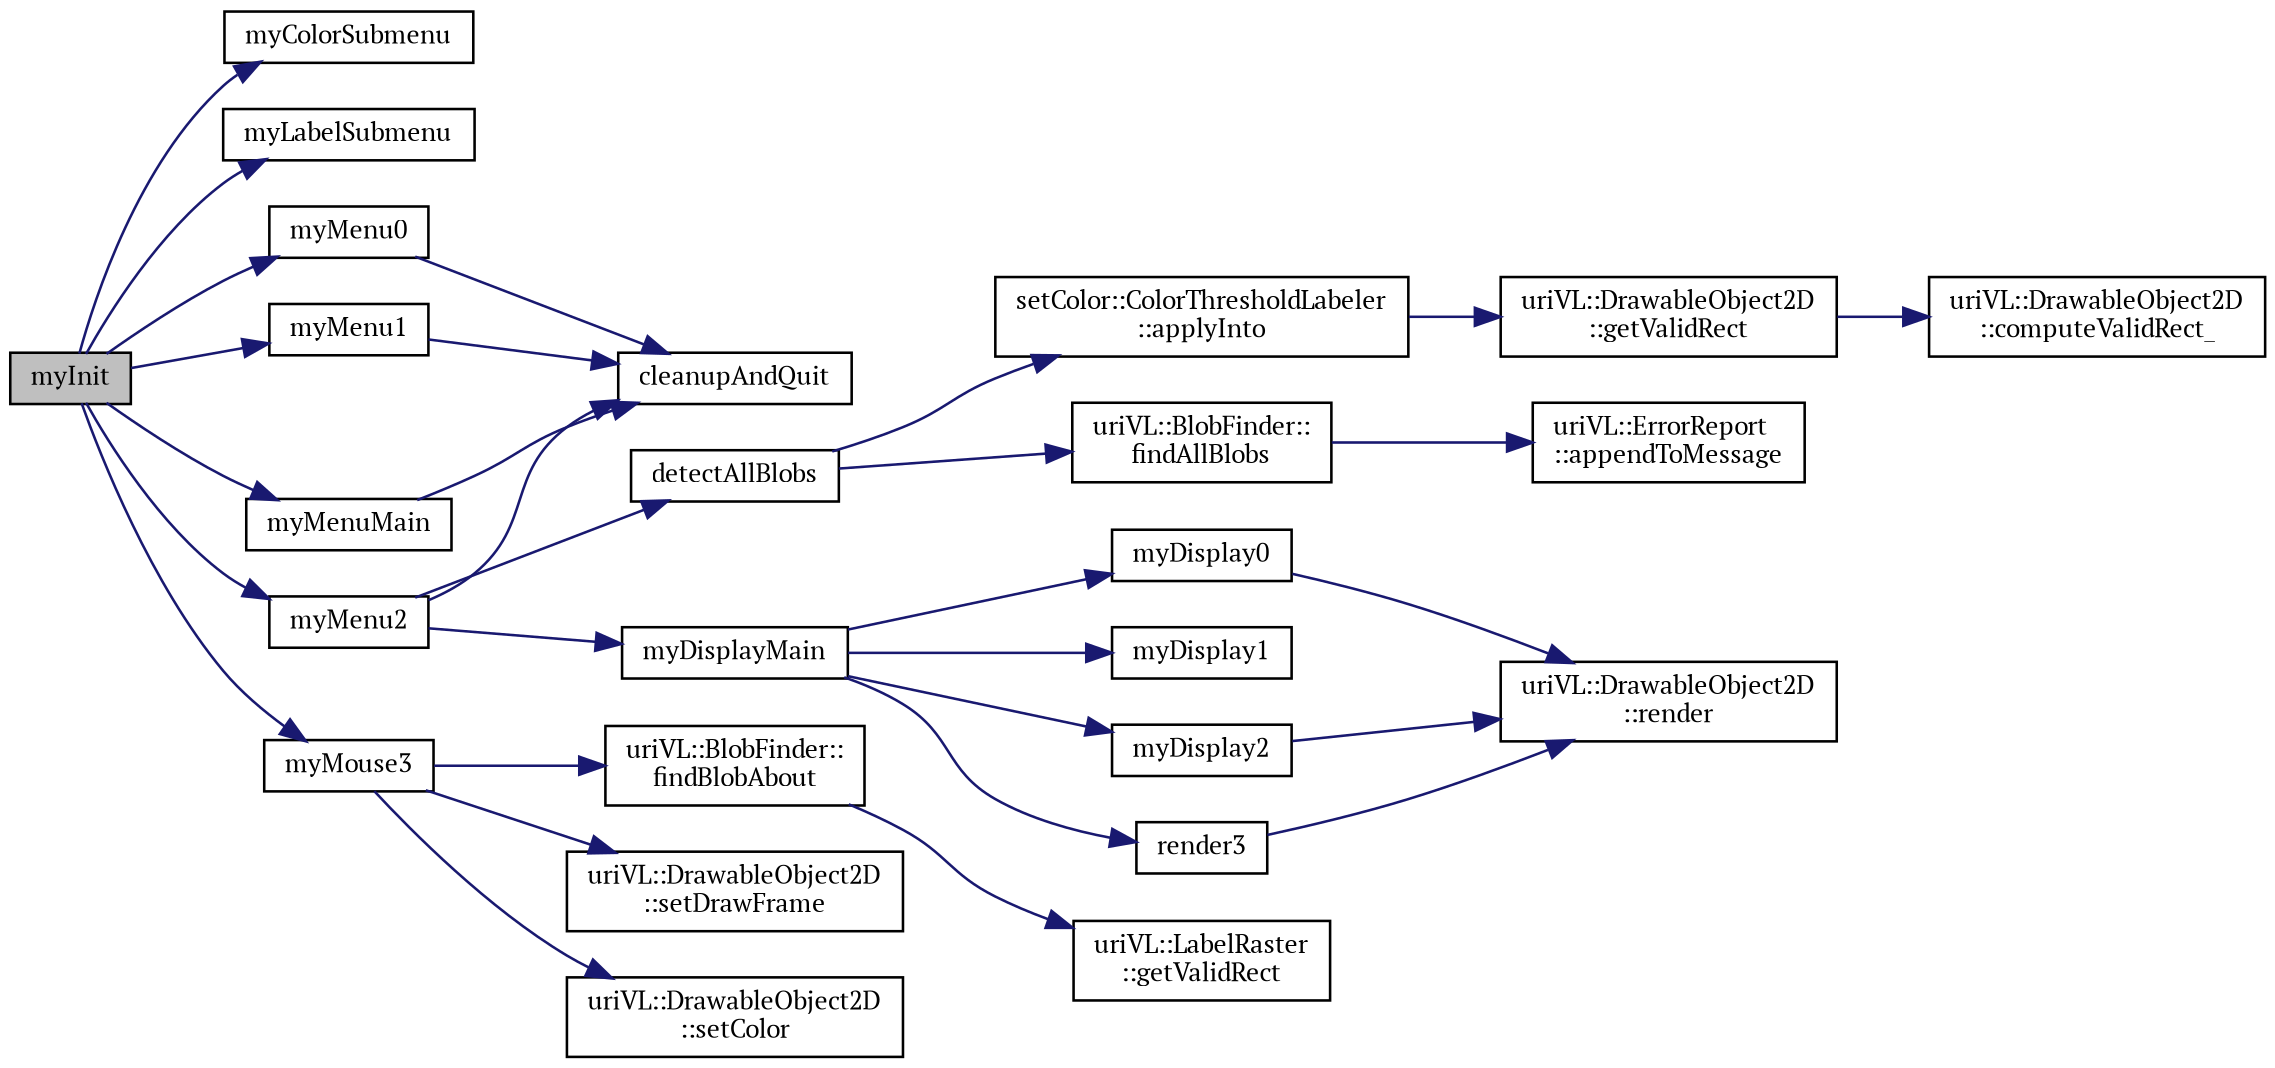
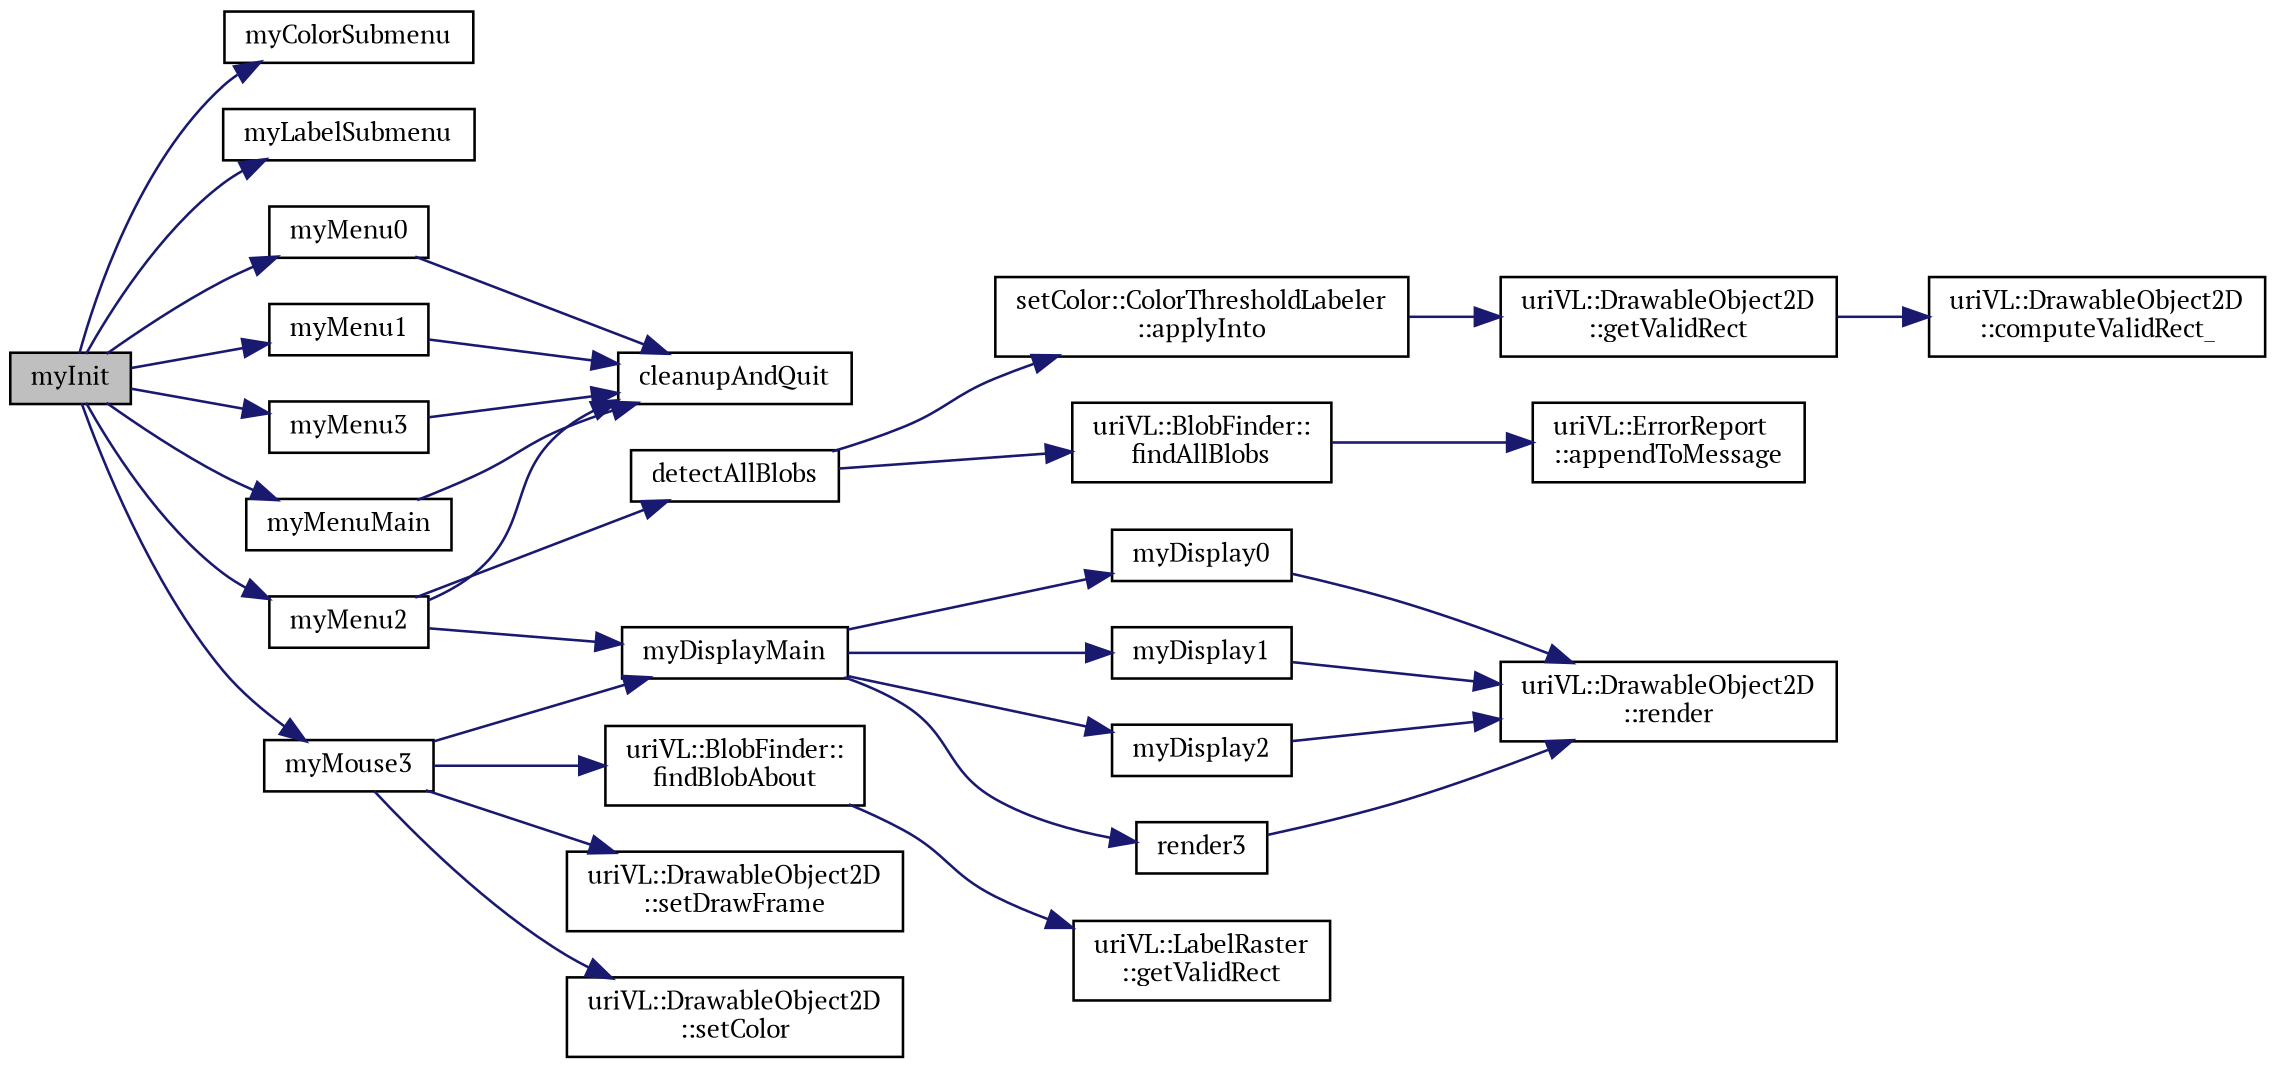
none -> (349, 427)
none -> (1383, 672)
none -> (529, 713)
